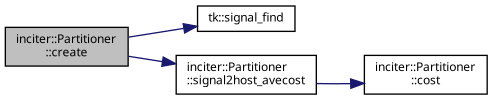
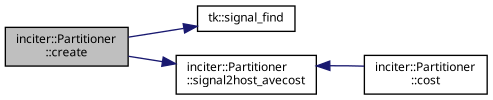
(334, 84) -> (347, 66)
